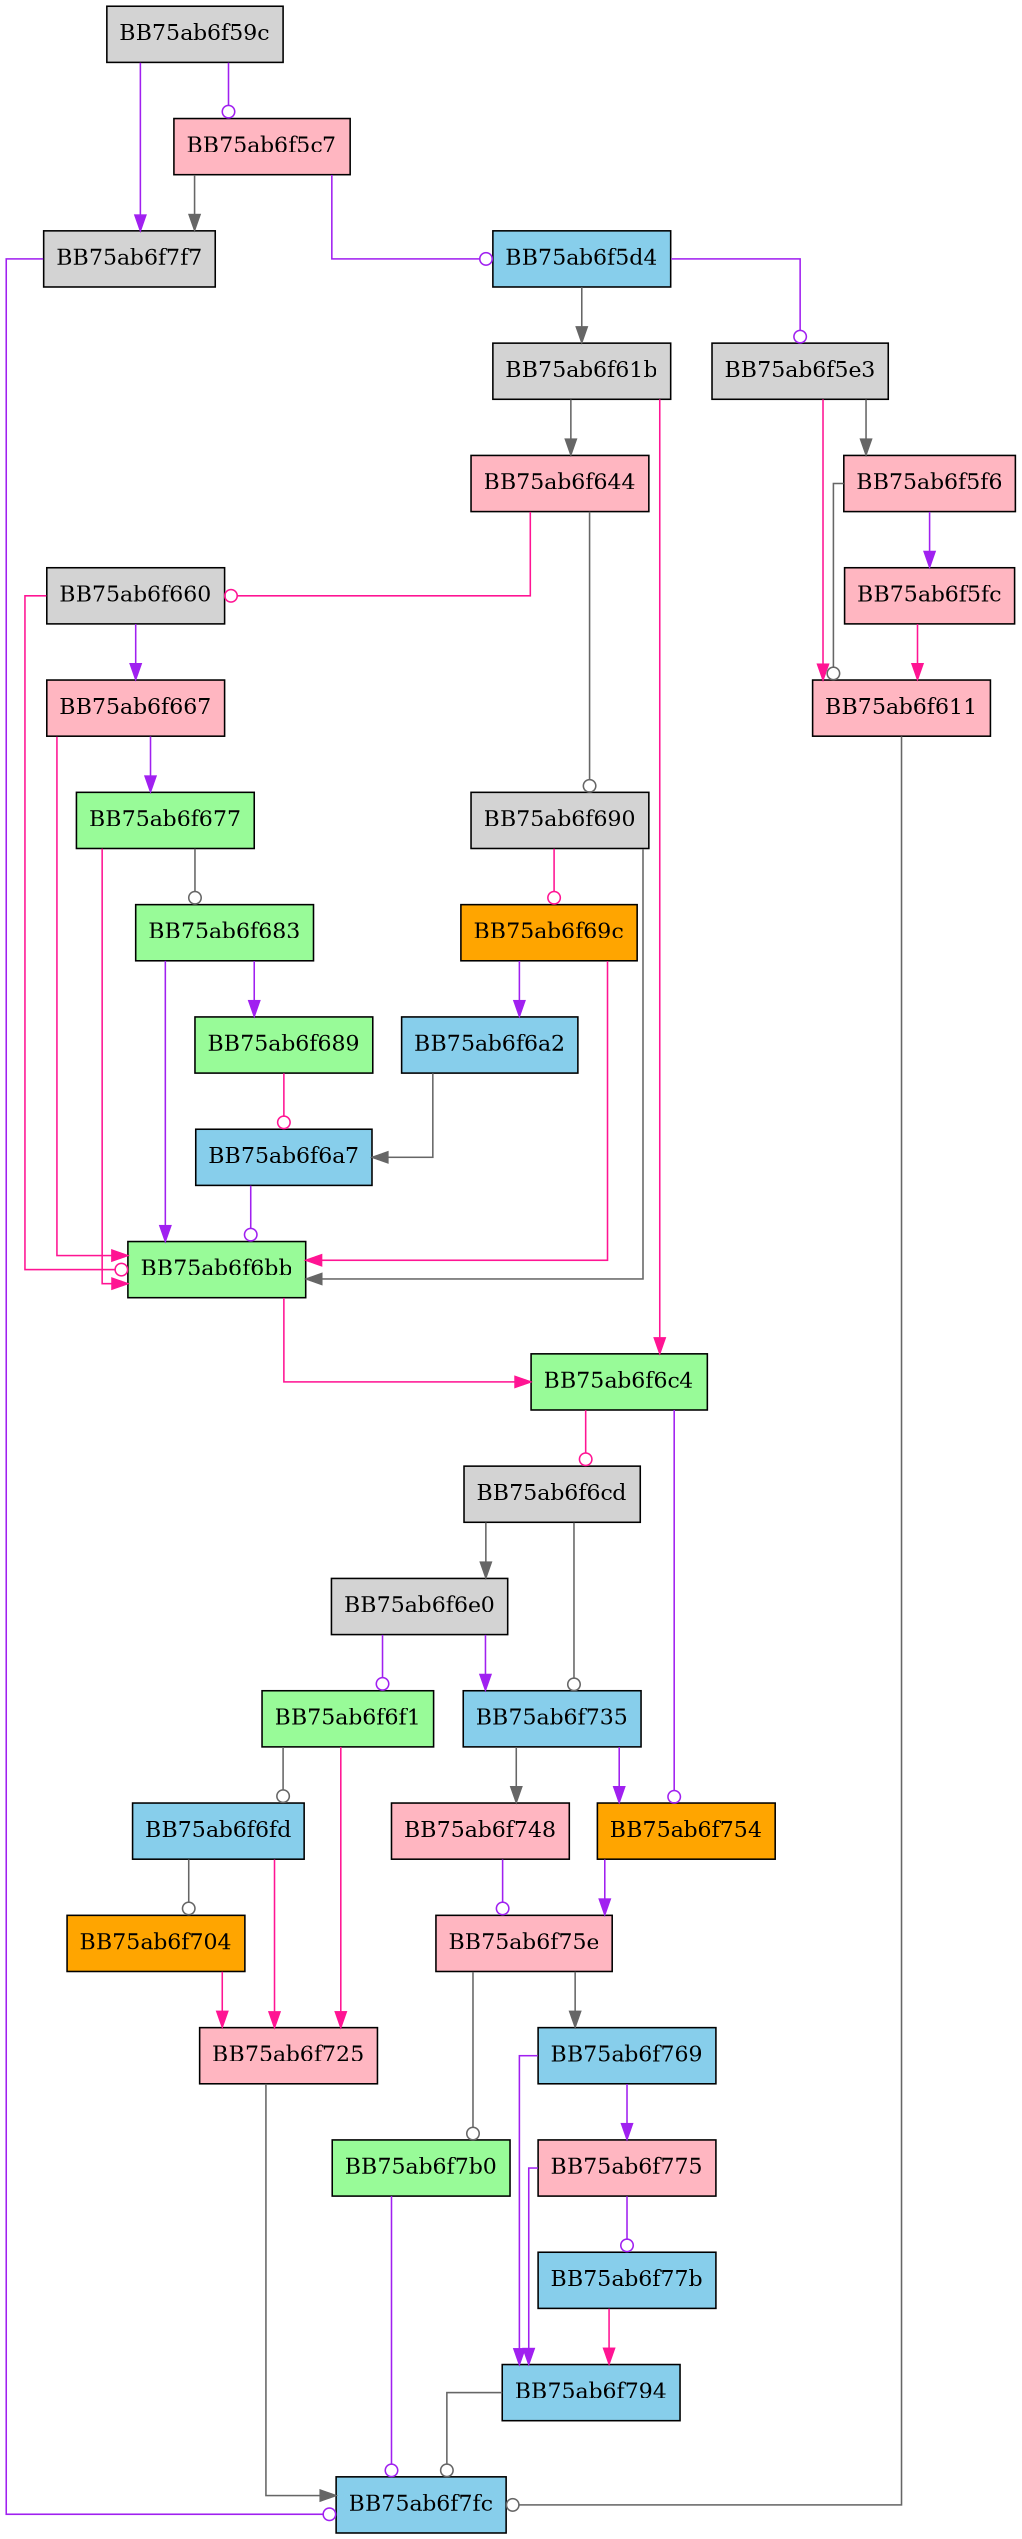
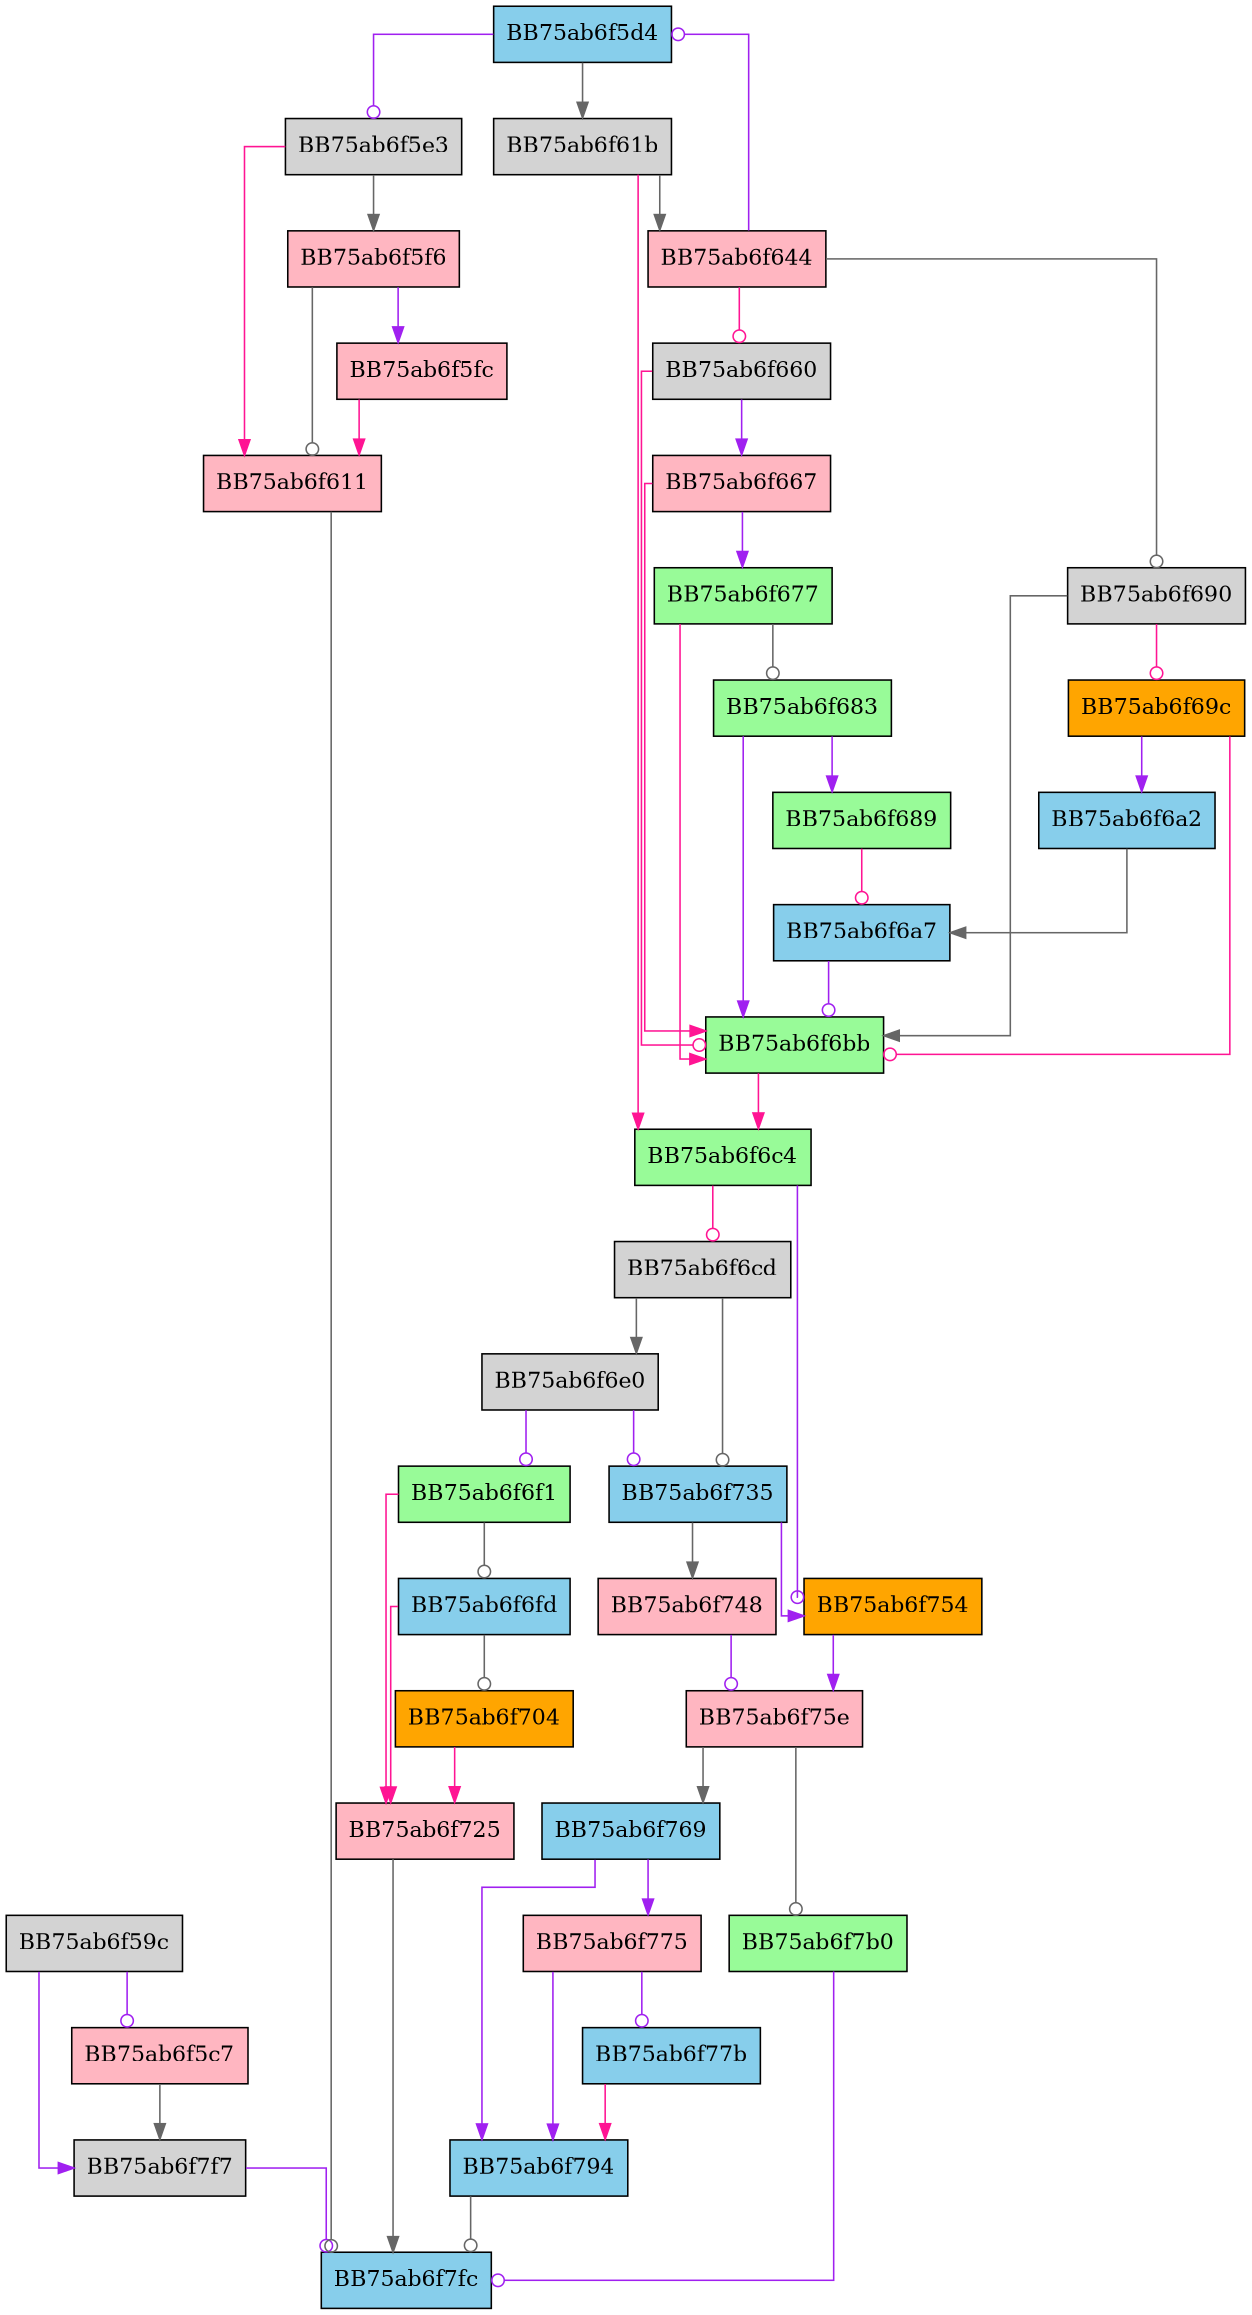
(364, 259) -> (749, 100)
(608, 1254) -> (1222, 1054)
(485, 1655) -> (634, 1432)
